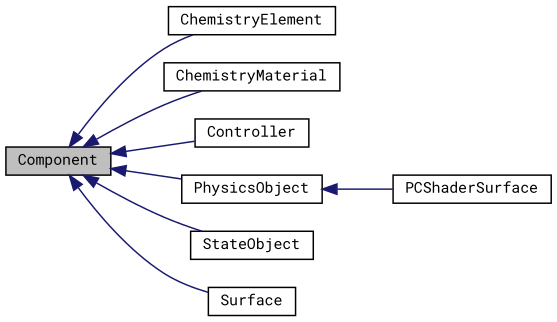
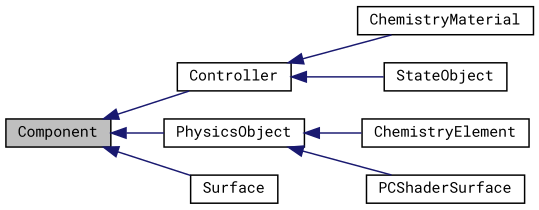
(129, 77) -> (340, 133)
(148, 112) -> (347, 47)
(148, 210) -> (345, 77)
